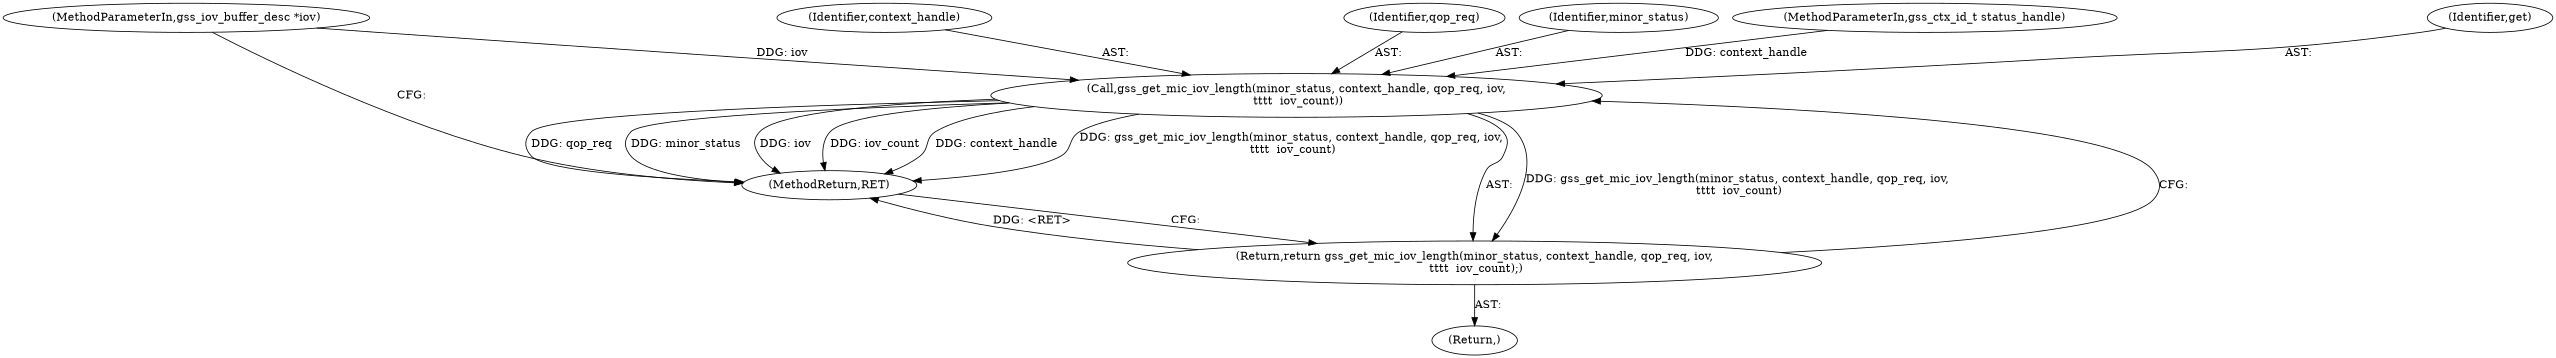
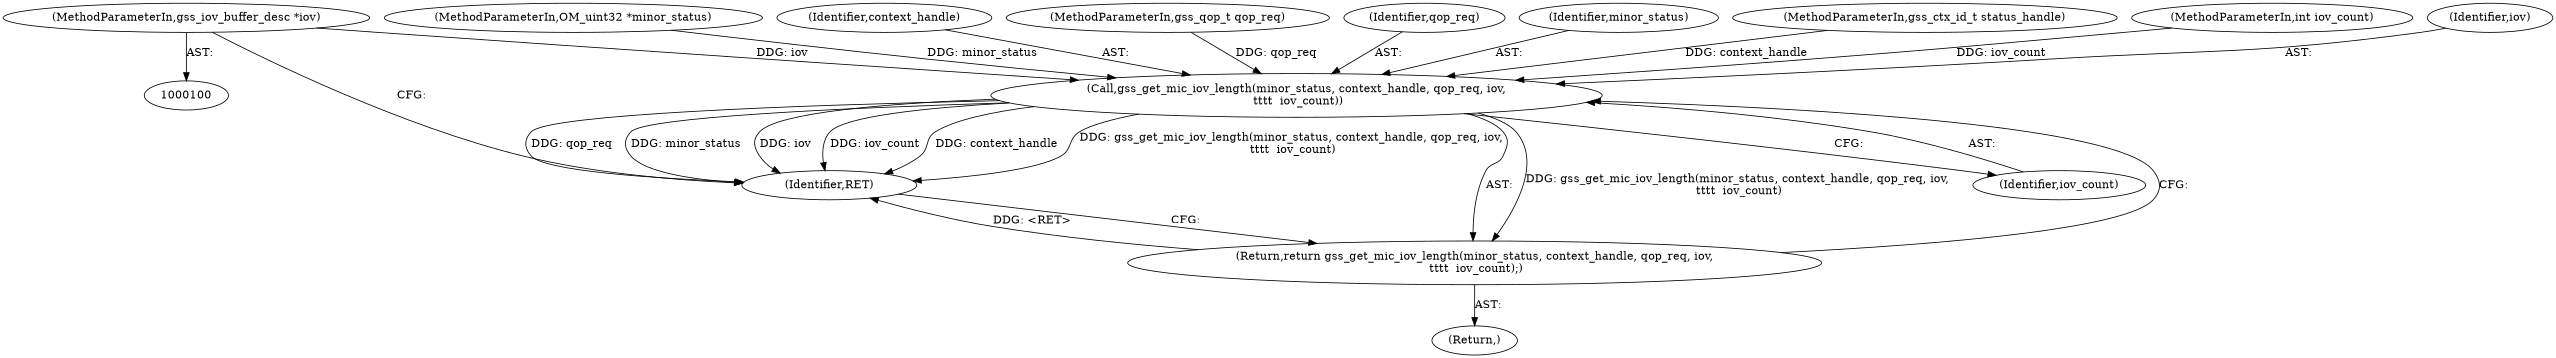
none -> (573, 18)
none -> (1168, 18)
none -> (2272, 18)
(2490, 18) -> (2490, 18)
none -> (186, 95)
(829, 185) -> (829, 185)
none -> (2059, 185)
